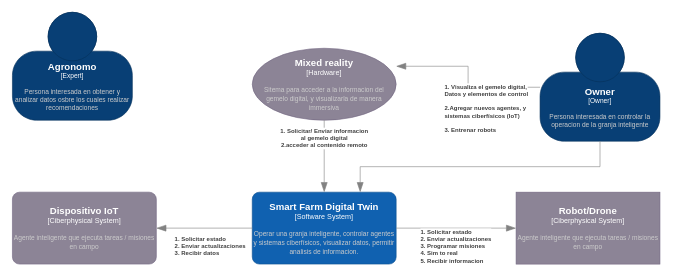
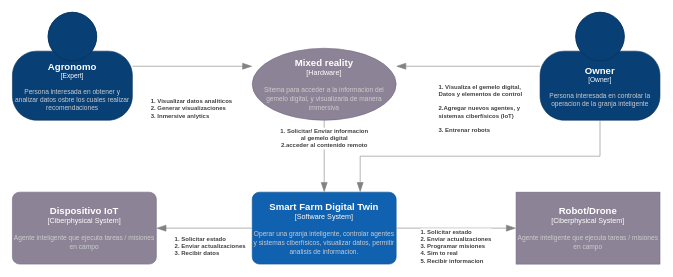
none -> (241, 66)
(600, 87) -> (600, 66)
